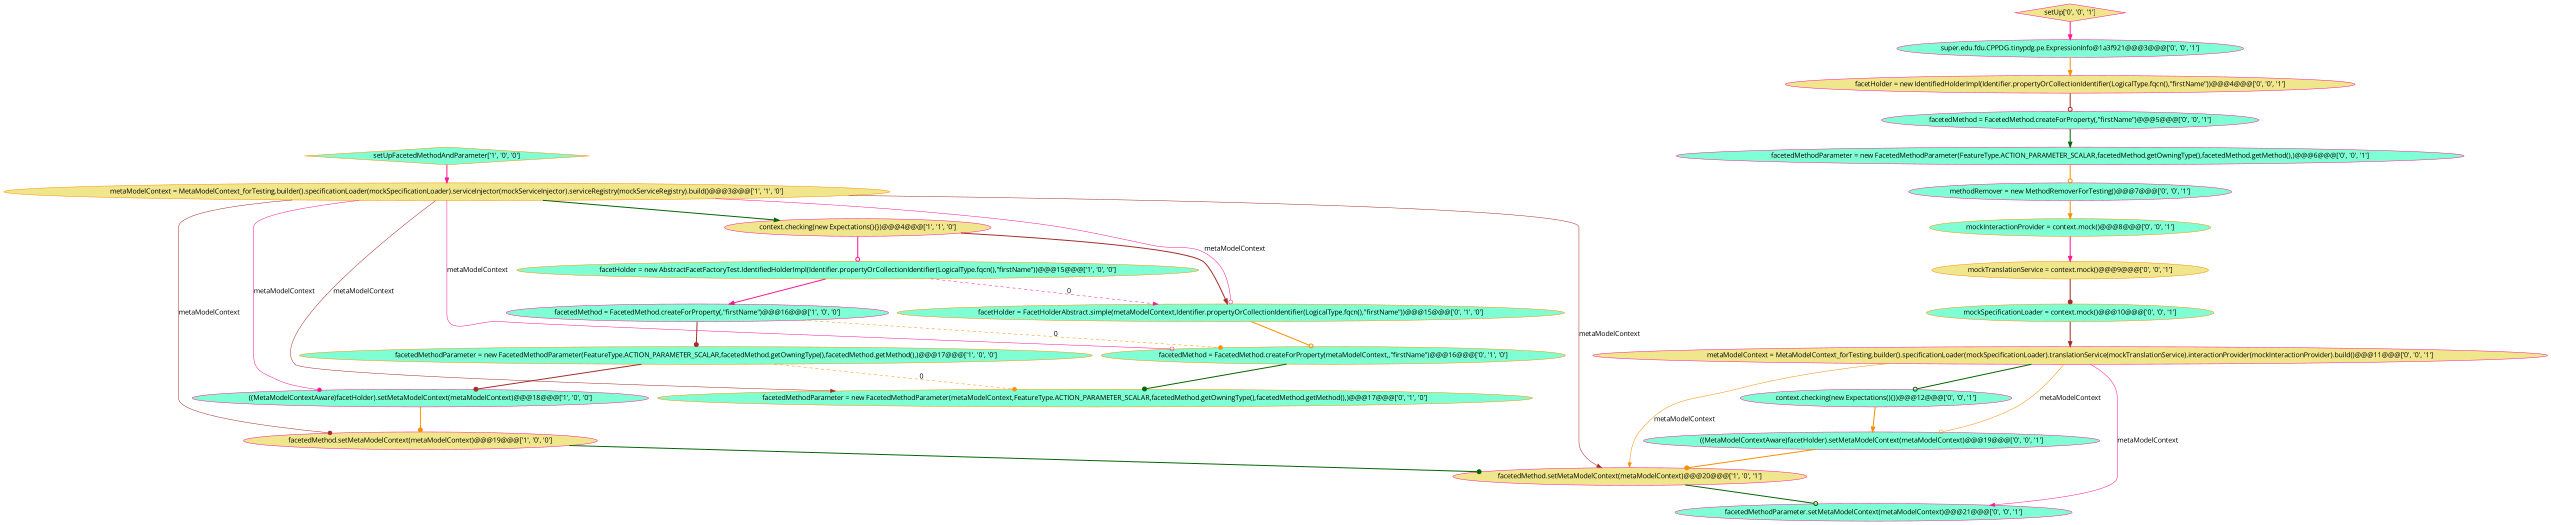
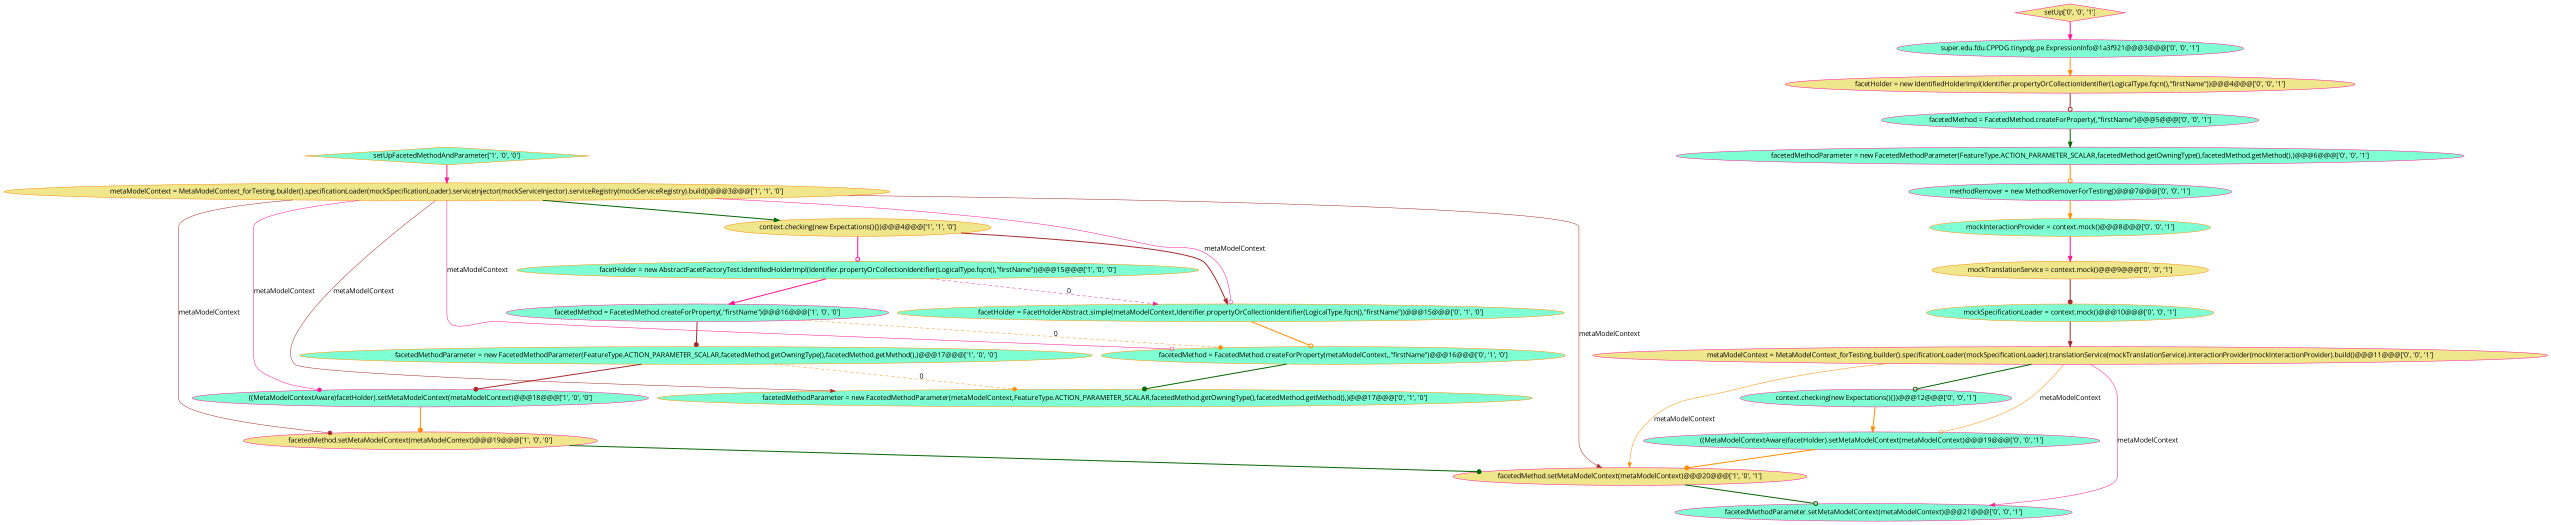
(858, 227) -> (858, 227)
